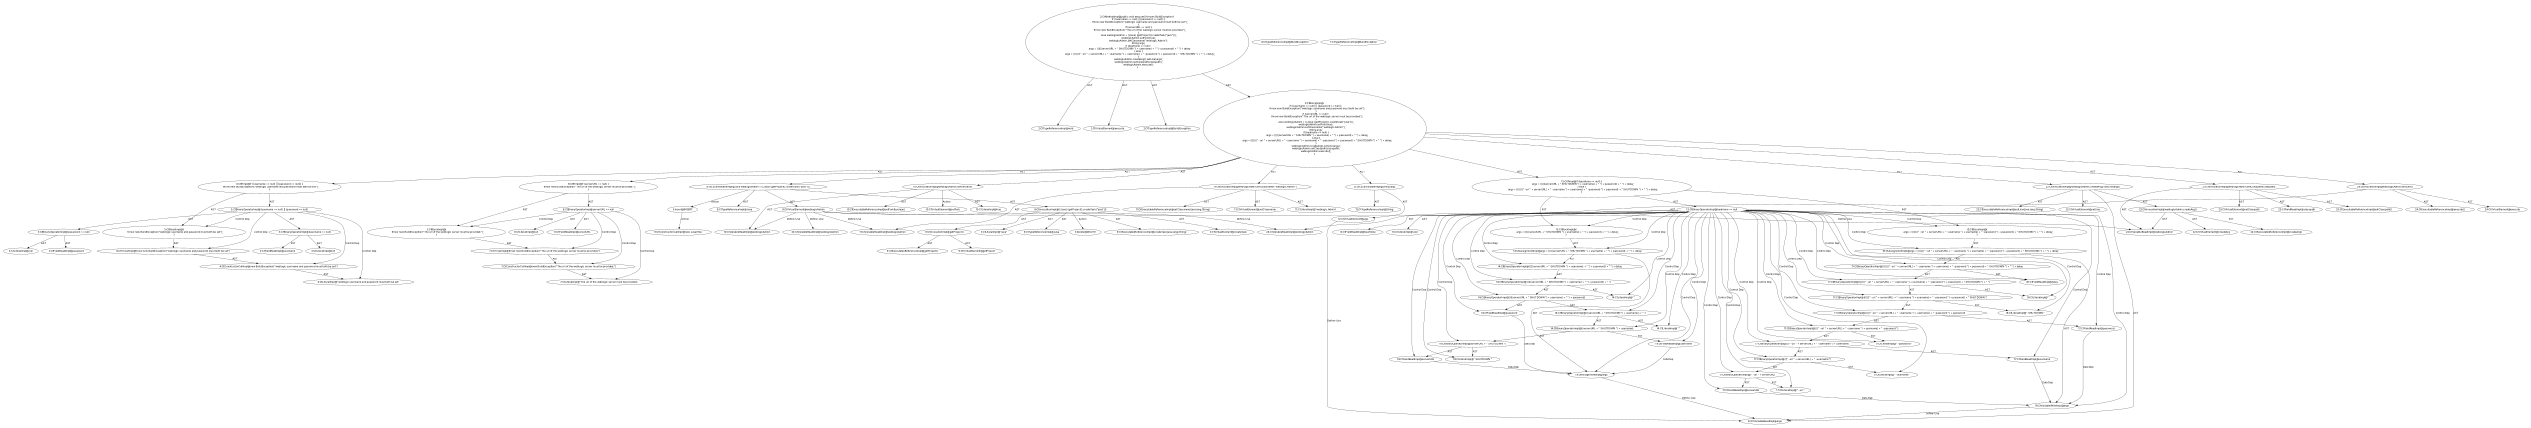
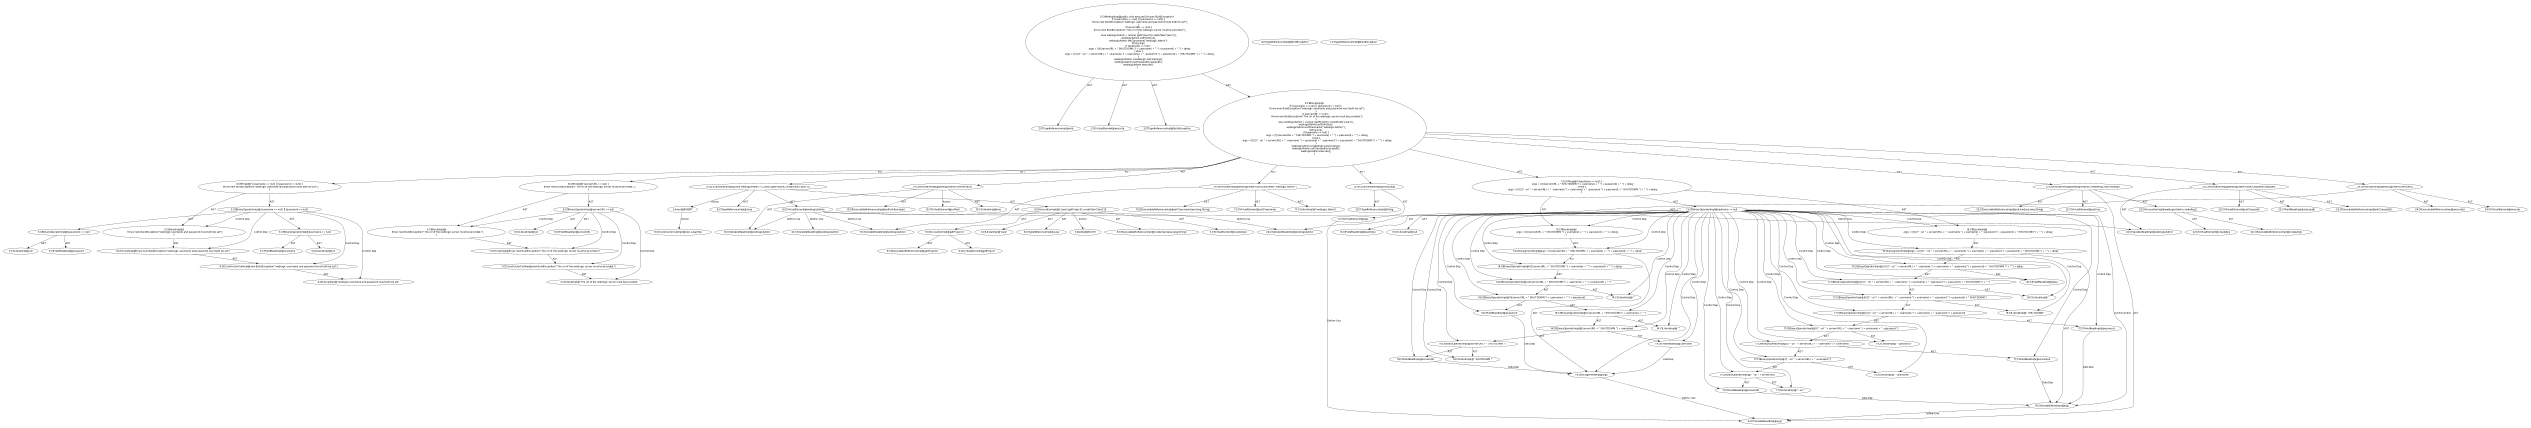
(2159, 220) -> none
(1405, 232) -> (1405, 232)
(2123, 313) -> (2123, 313)
